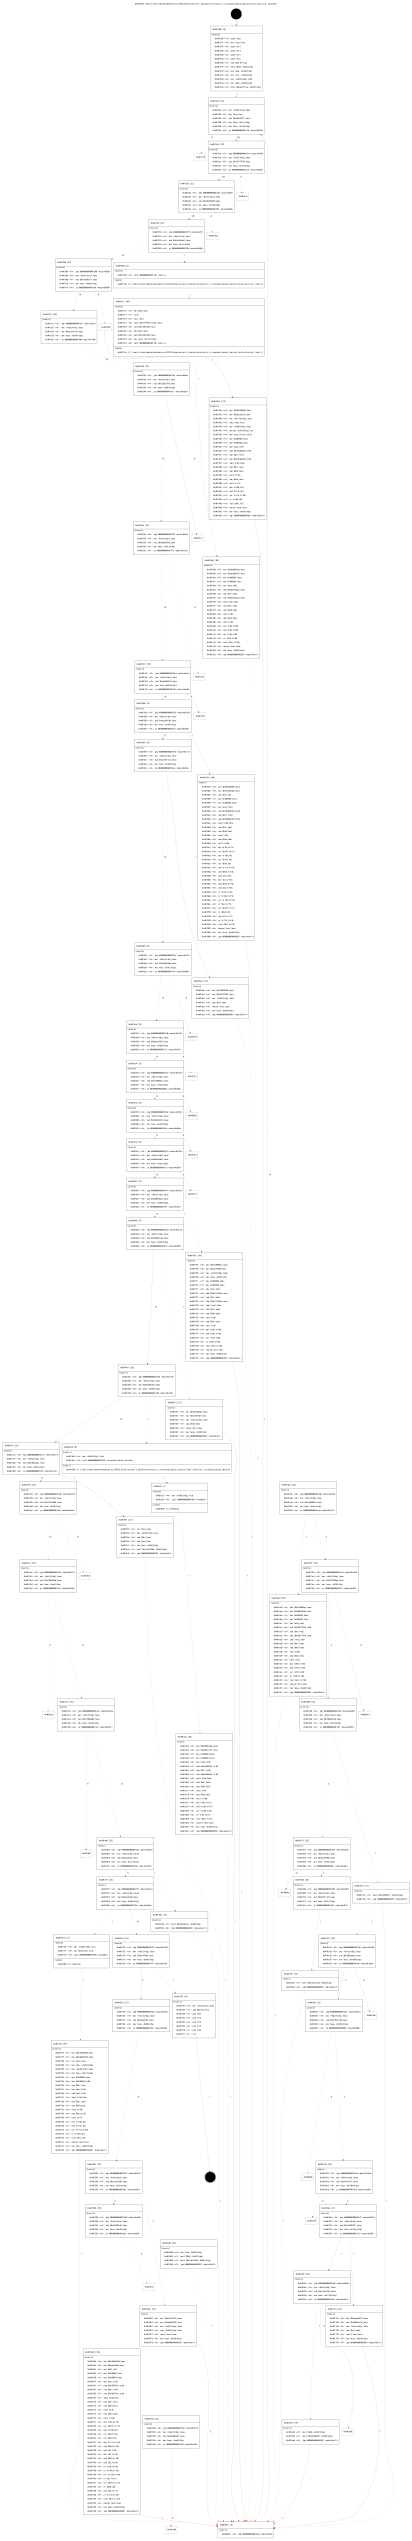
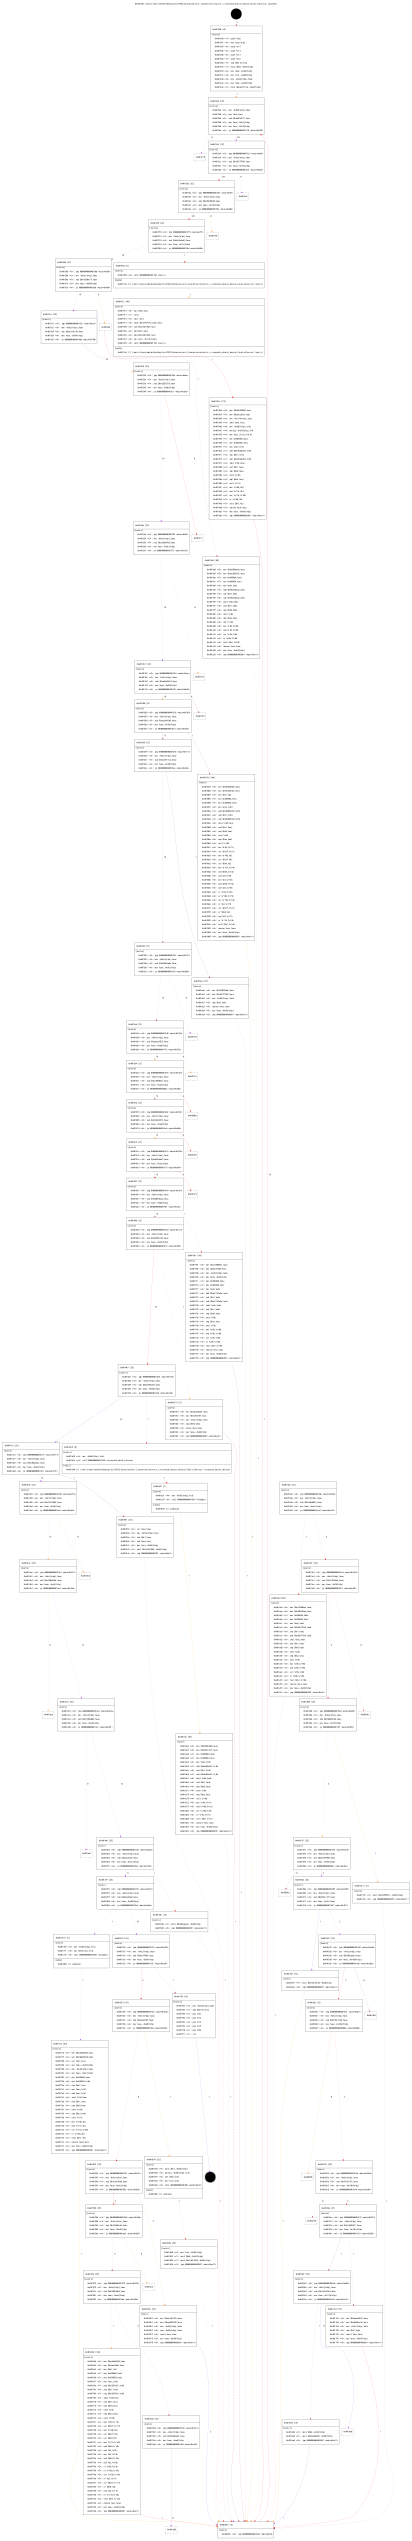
(366, 1918) -> (334, 1921)
none -> (174, 2177)
none -> (112, 2287)
